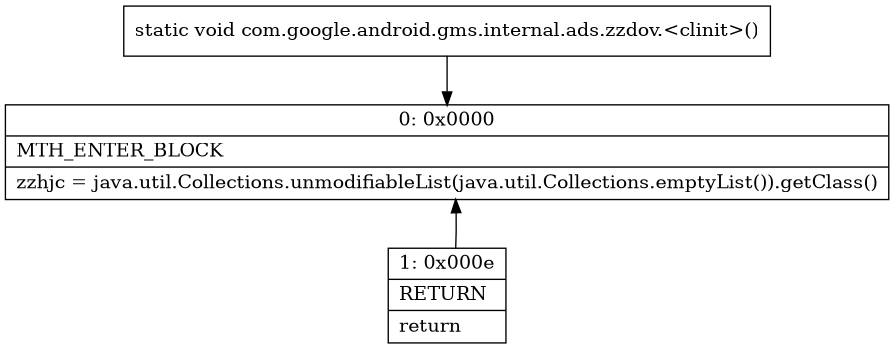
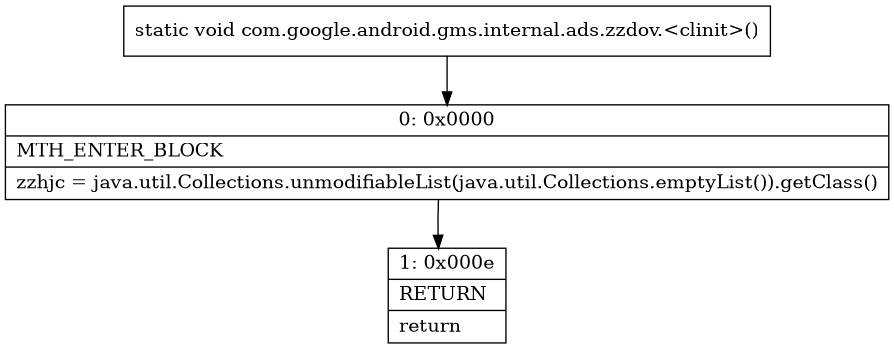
(456, 231) -> (438, 217)
